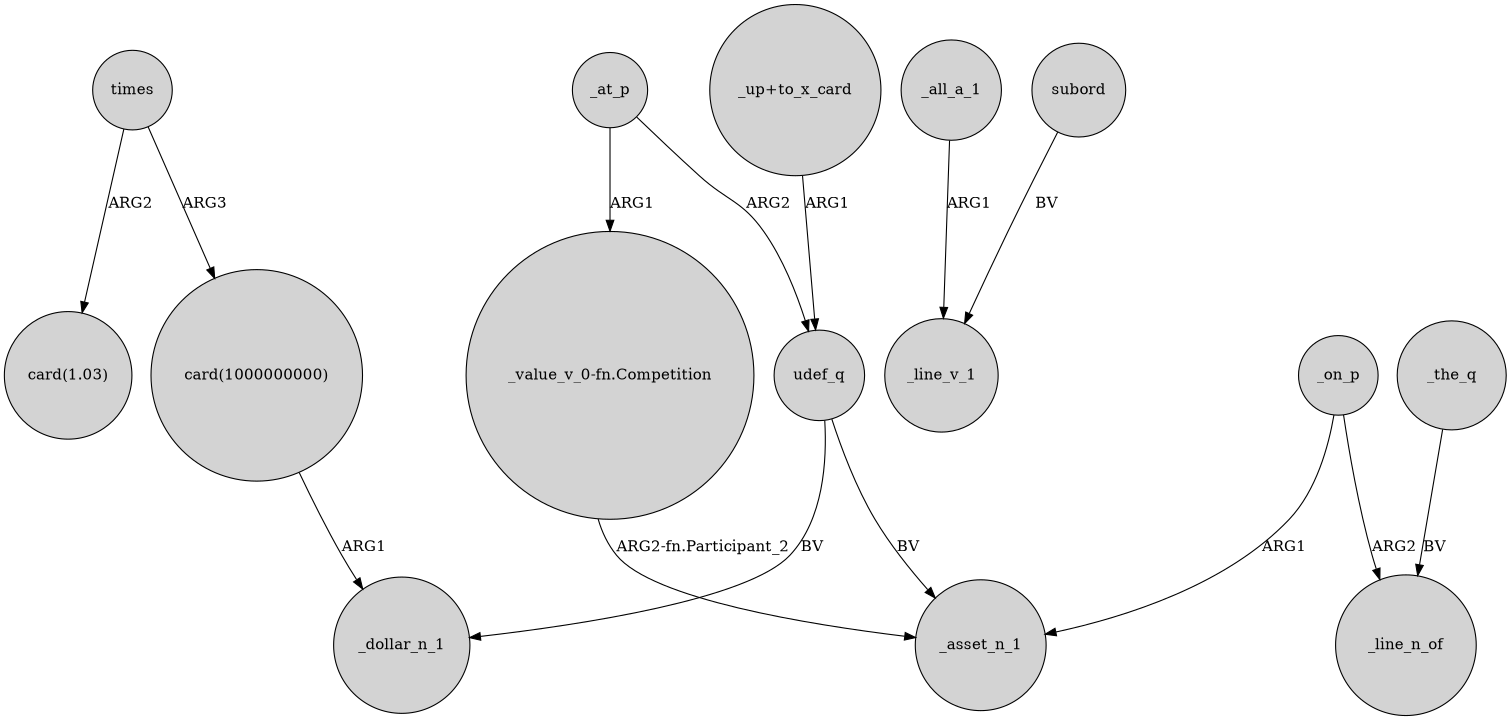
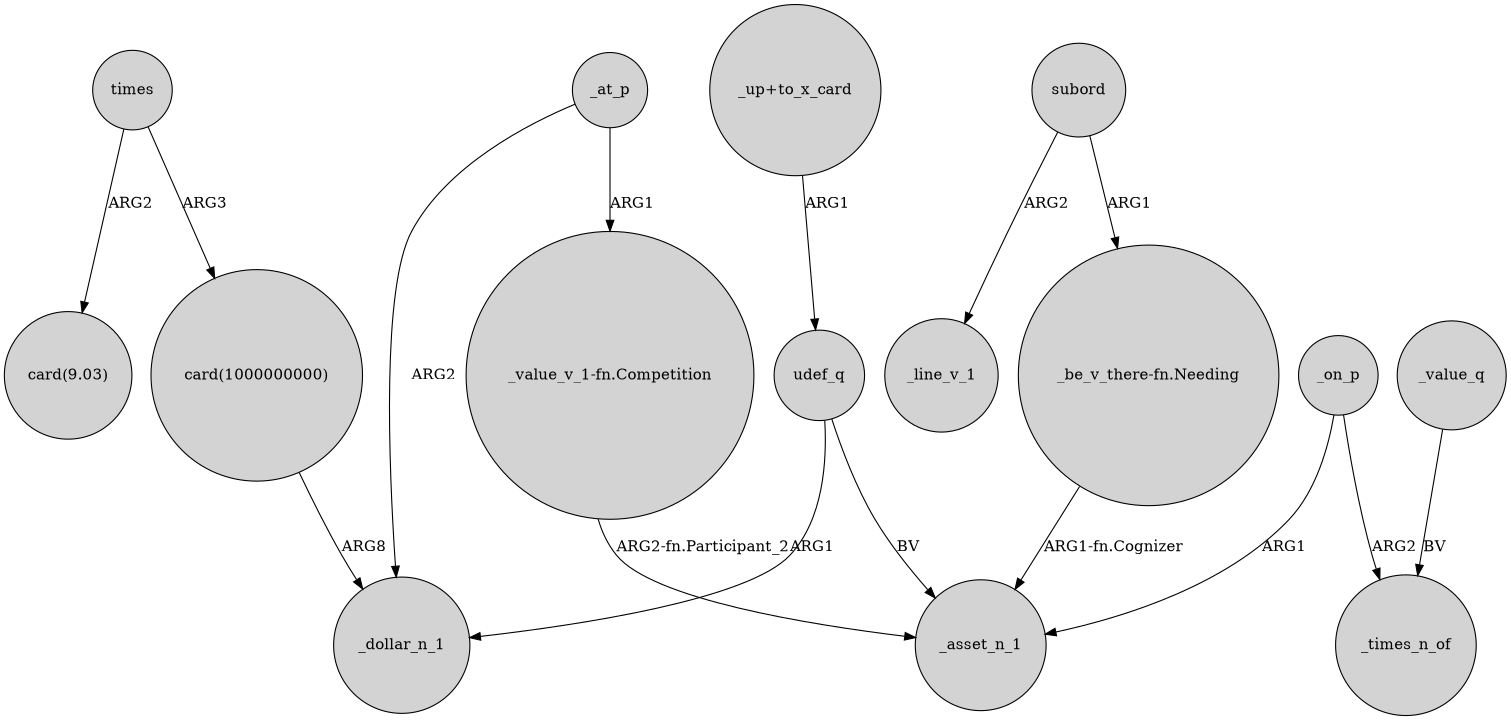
(951, 90) -> none
(1047, 204) -> (1047, 204)
(739, 205) -> (396, 292)
(68, 375) -> (68, 375)
(610, 375) -> (610, 375)
none -> (1149, 375)
(1452, 375) -> (1452, 375)
(364, 547) -> (364, 547)
(812, 547) -> (812, 547)
(1406, 645) -> (1406, 645)
